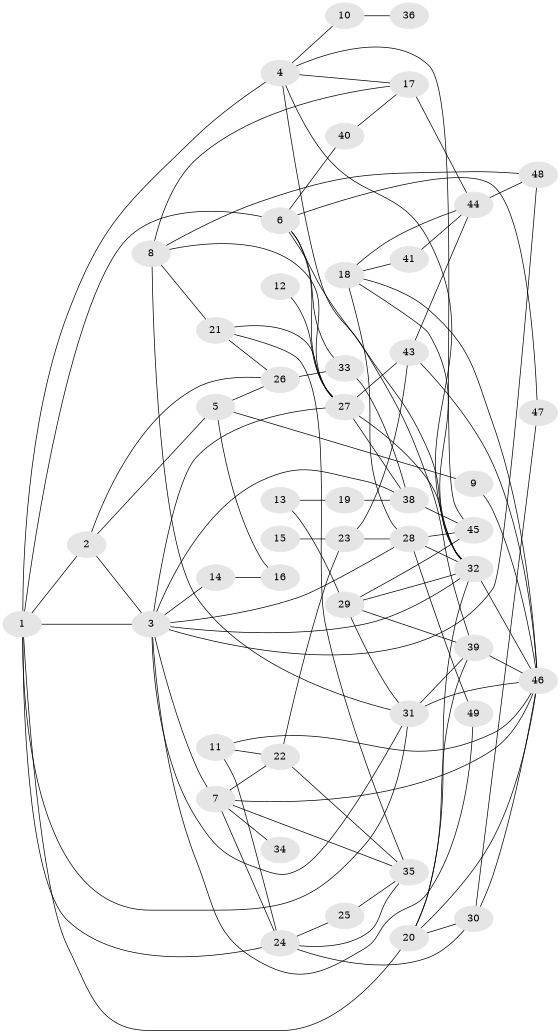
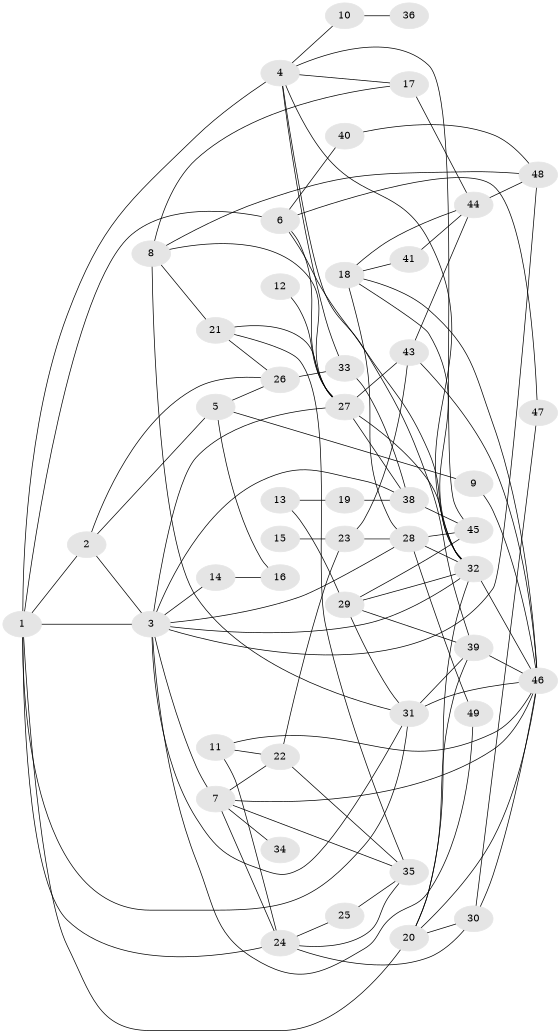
(377, 110) -> (452, 126)
(312, 295) -> (304, 223)
